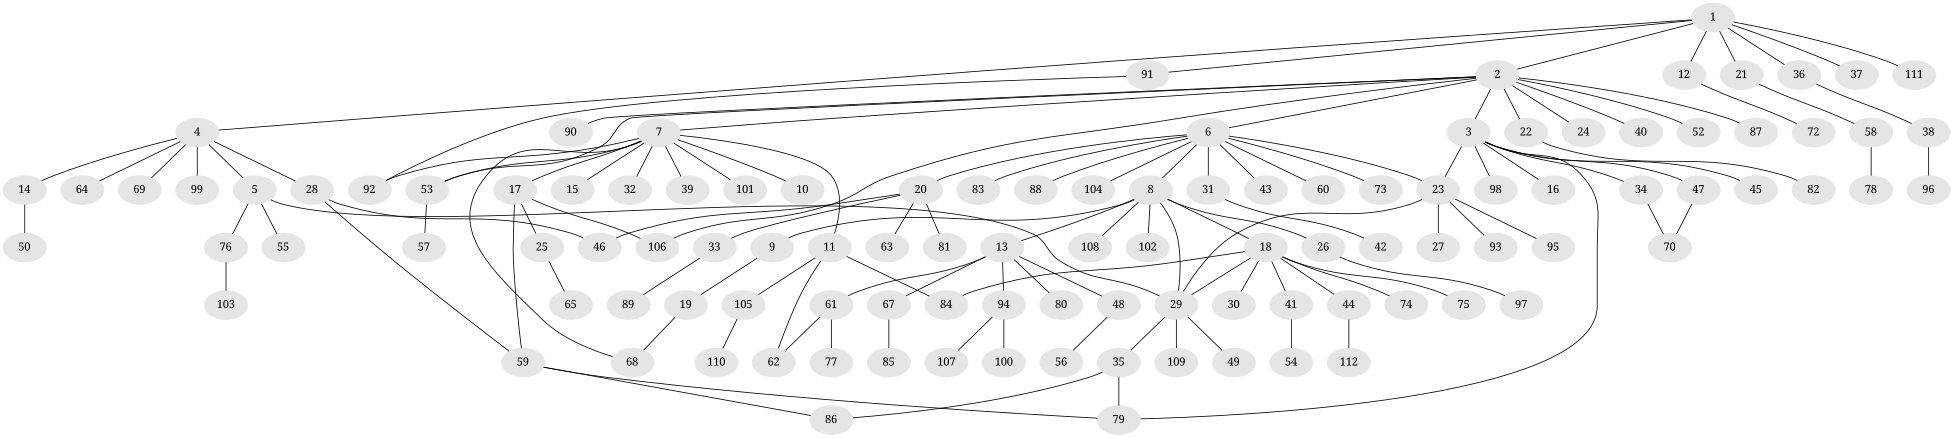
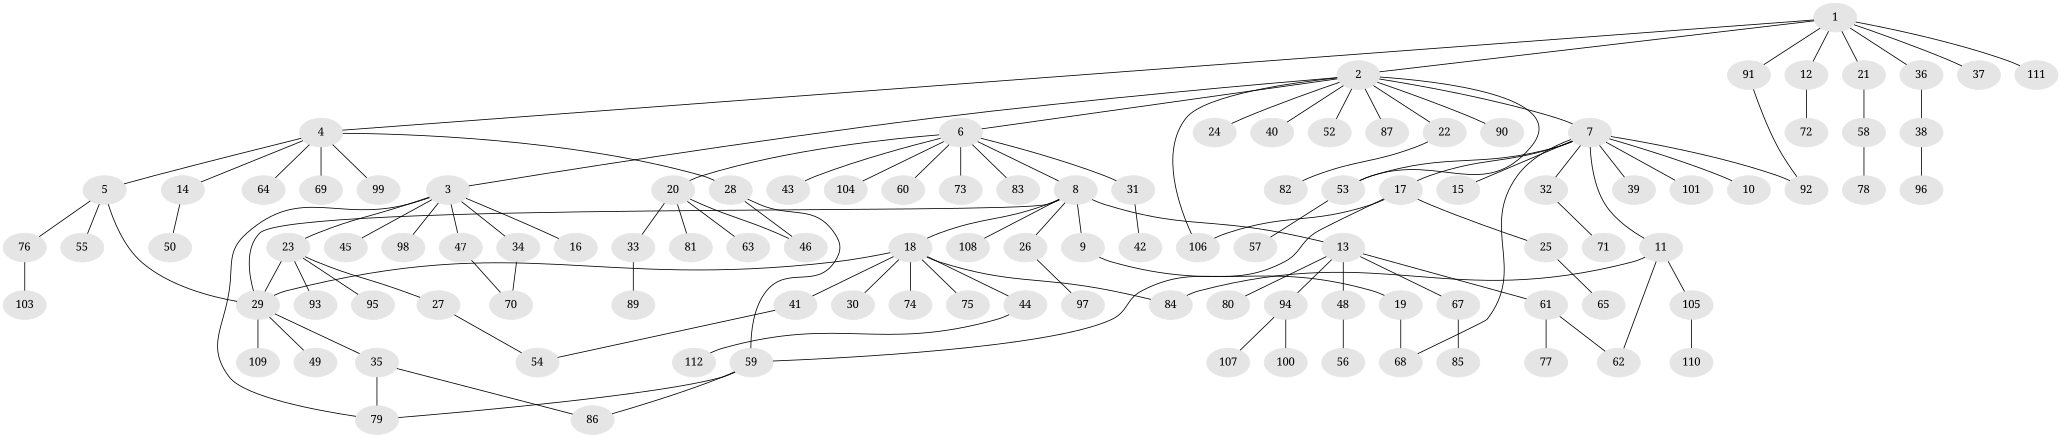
(1327, 154) -> none
(1036, 190) -> none
(1148, 248) -> none
none -> (1604, 248)
none -> (488, 334)
